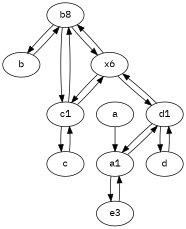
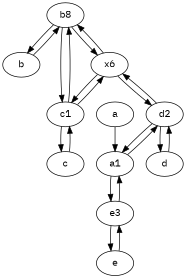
(165, 114) -> (165, 114)
none -> (115, 263)
